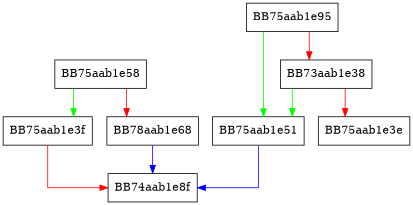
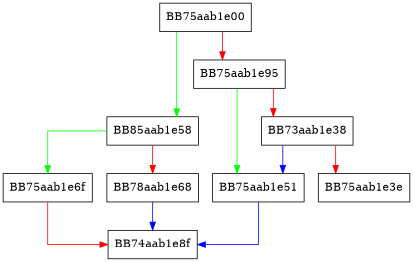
none -> (206, 17)
(101, 74) -> (153, 131)
(292, 99) -> (283, 155)
(48, 131) -> (48, 188)
